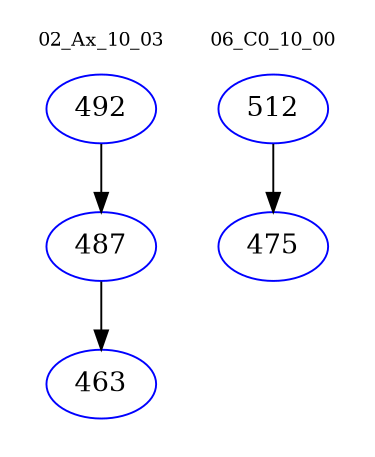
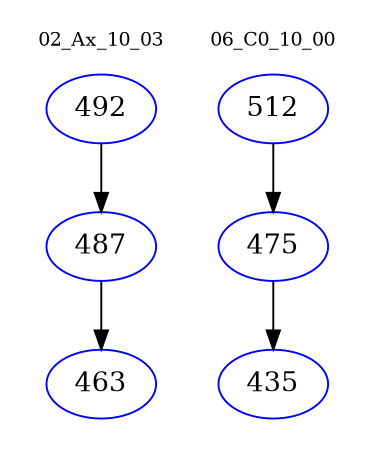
none -> (273, 384)
